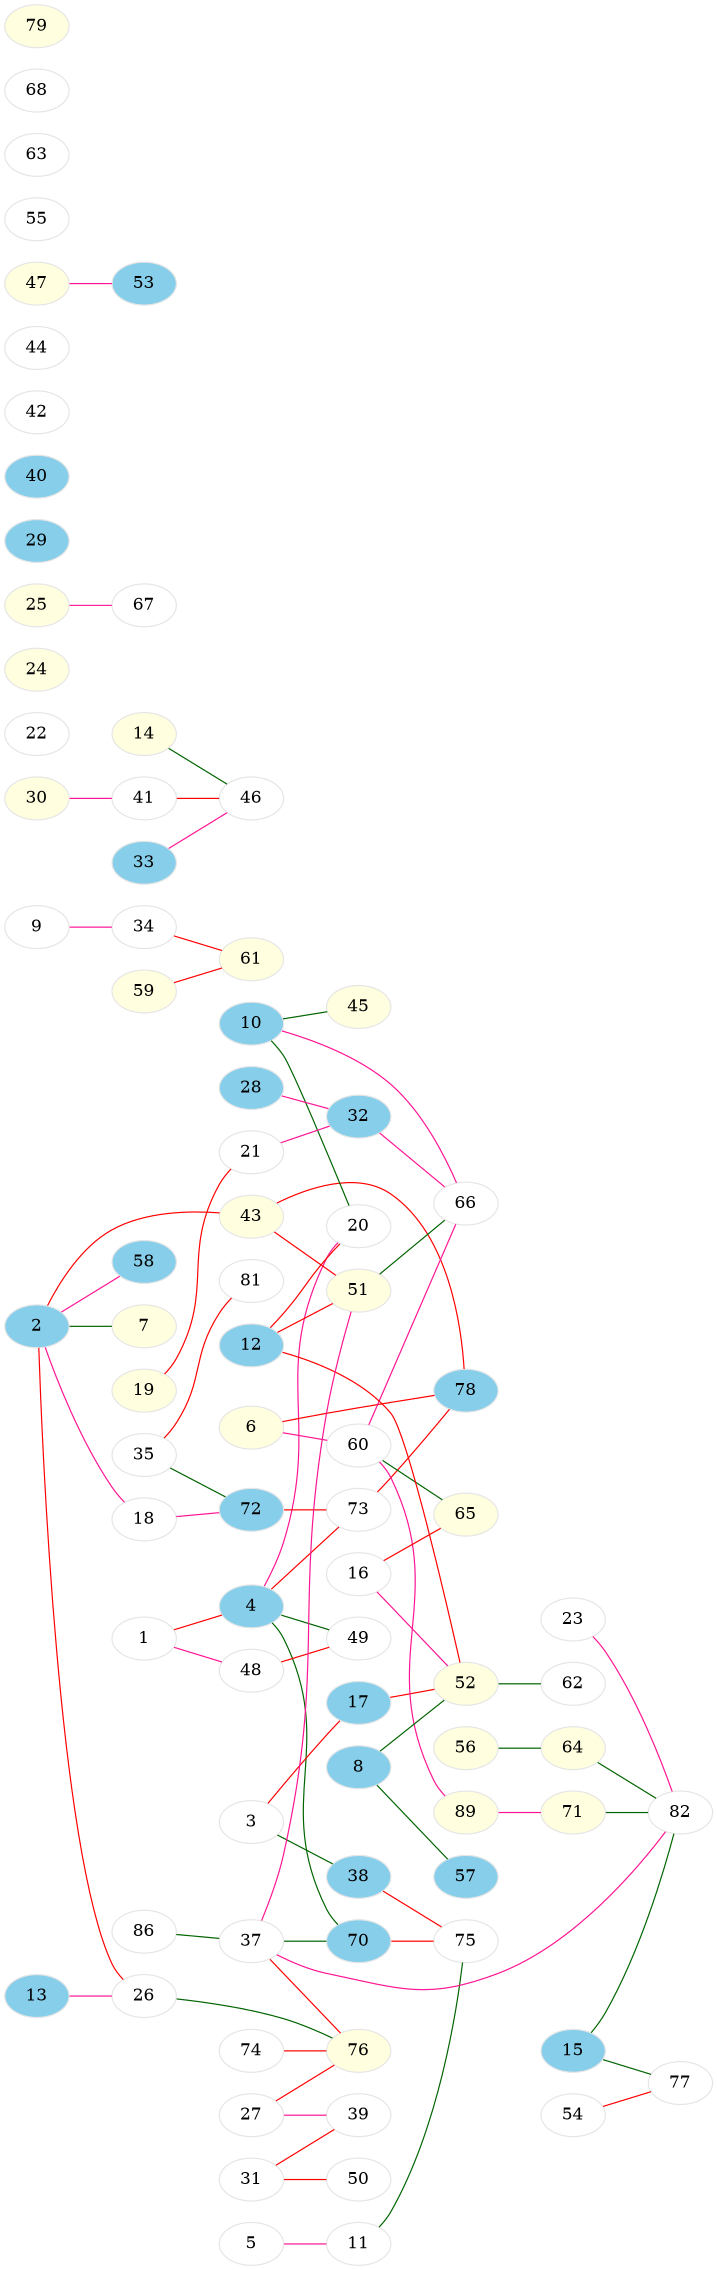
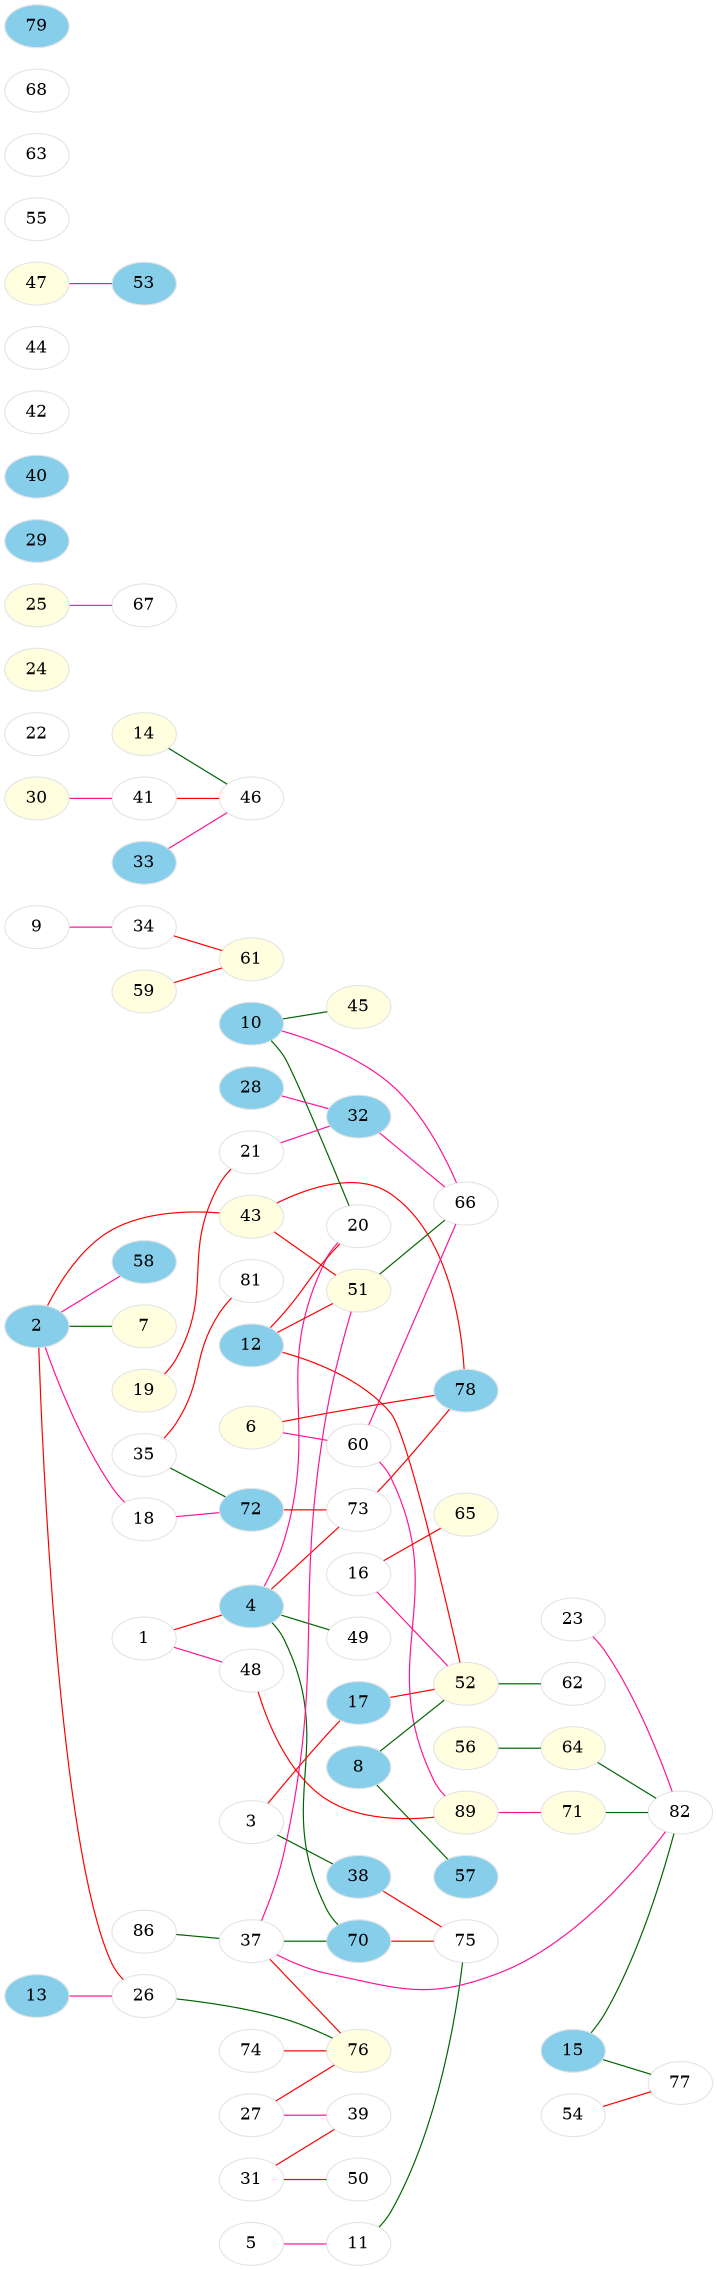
(37, 26) -> (37, 26)
(405, 1475) -> none
(300, 1656) -> (319, 1794)
